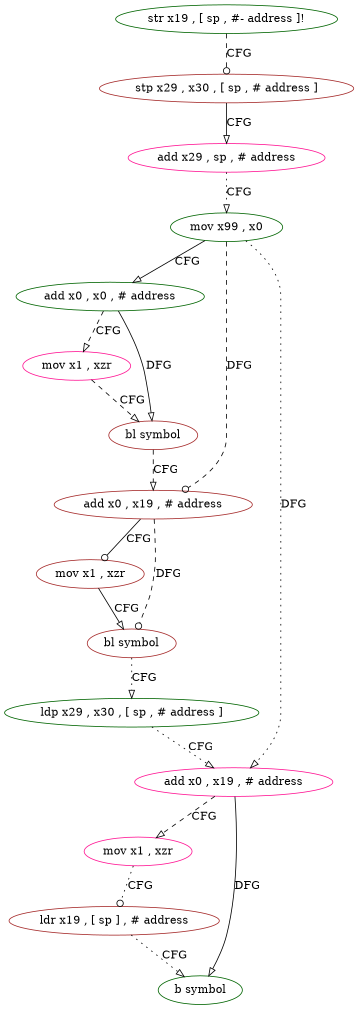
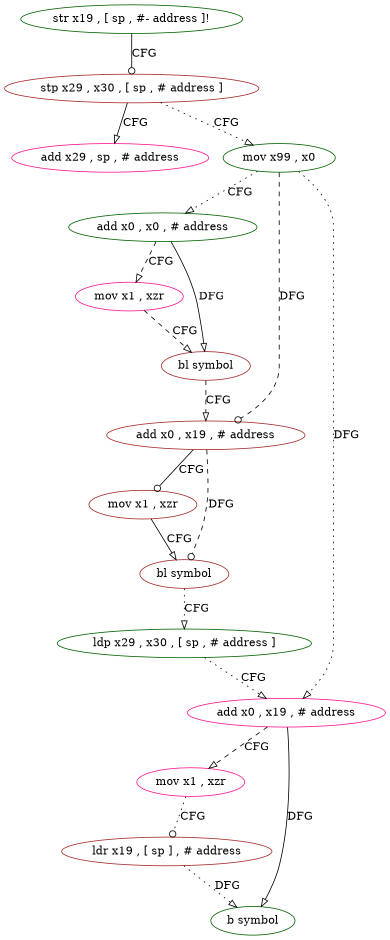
(227, 51) -> (132, 51)
(227, 189) -> (203, 122)
(172, 260) -> (225, 190)
(175, 955) -> (228, 886)
